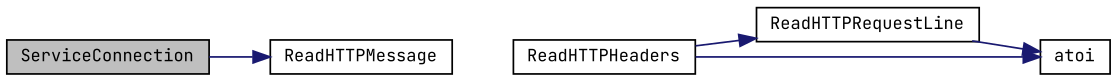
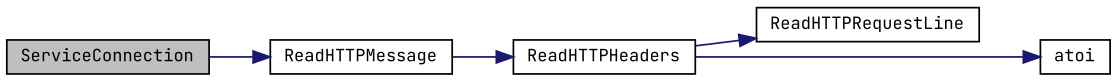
(998, 45) -> none
none -> (474, 57)
